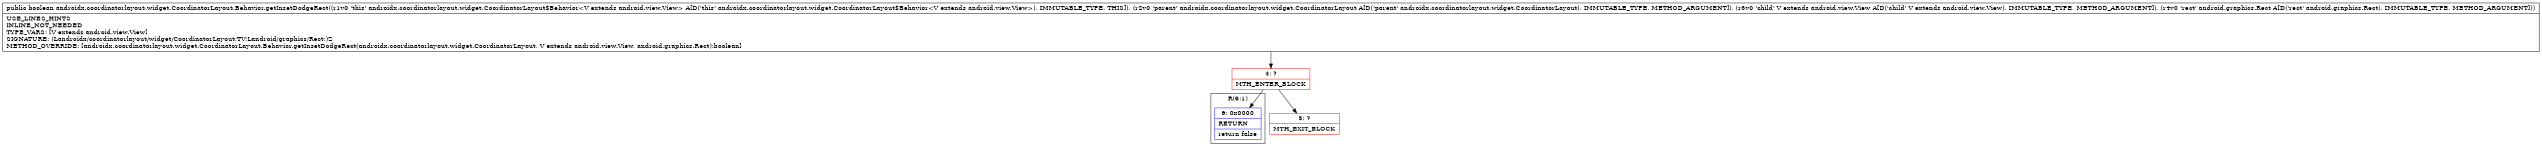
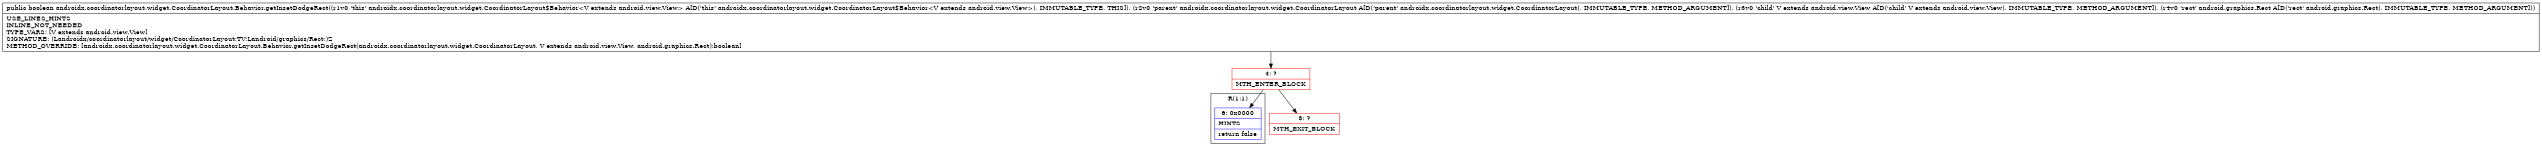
(1238, 99) -> (1238, 99)
(1233, 124) -> (1230, 124)
